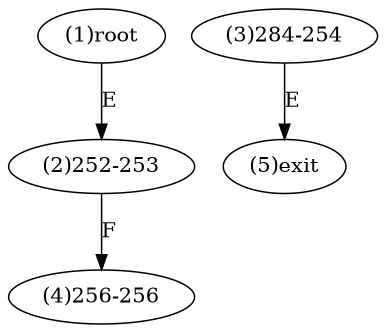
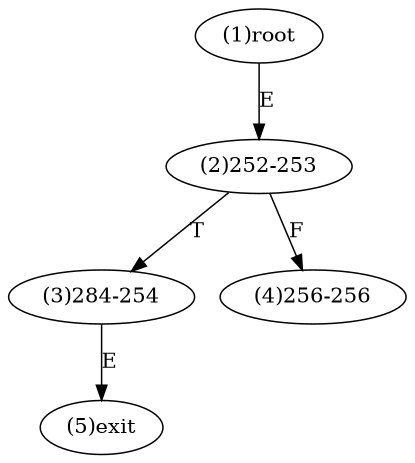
none -> (186, 227)
